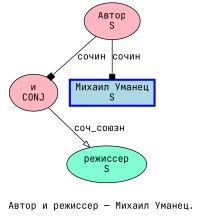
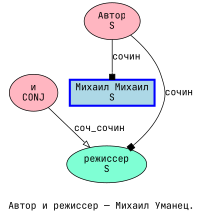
(75, 55) -> (165, 89)
(112, 93) -> (112, 93)
(100, 129) -> (100, 129)
